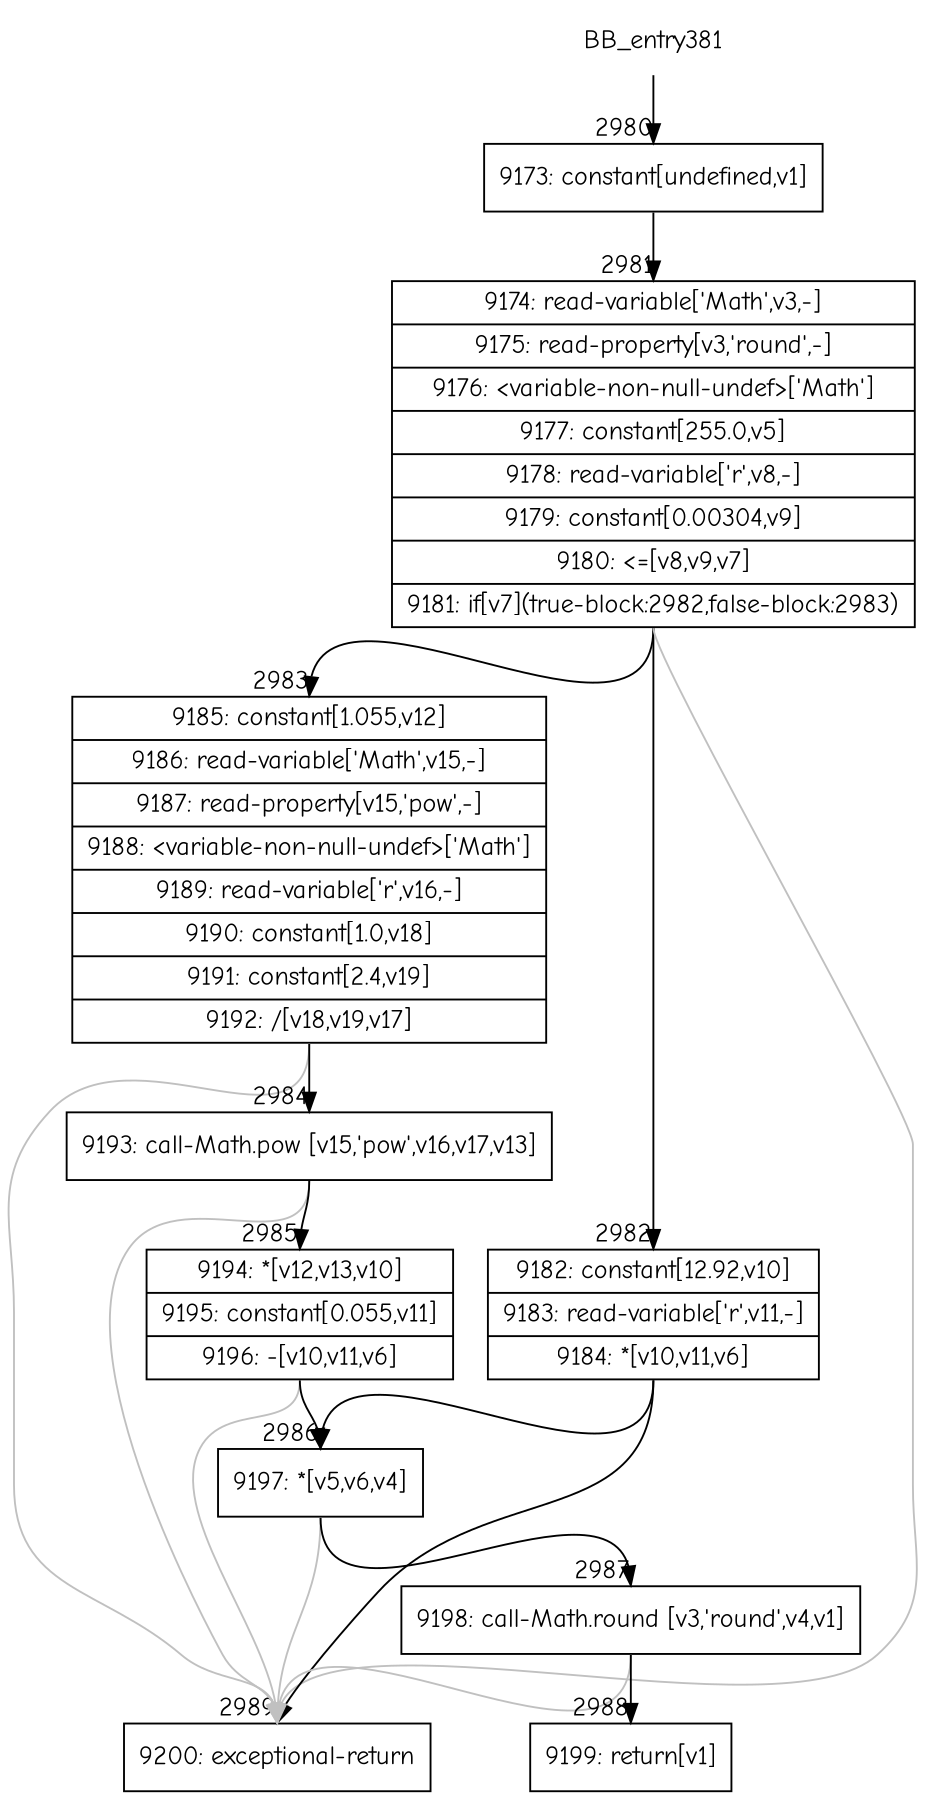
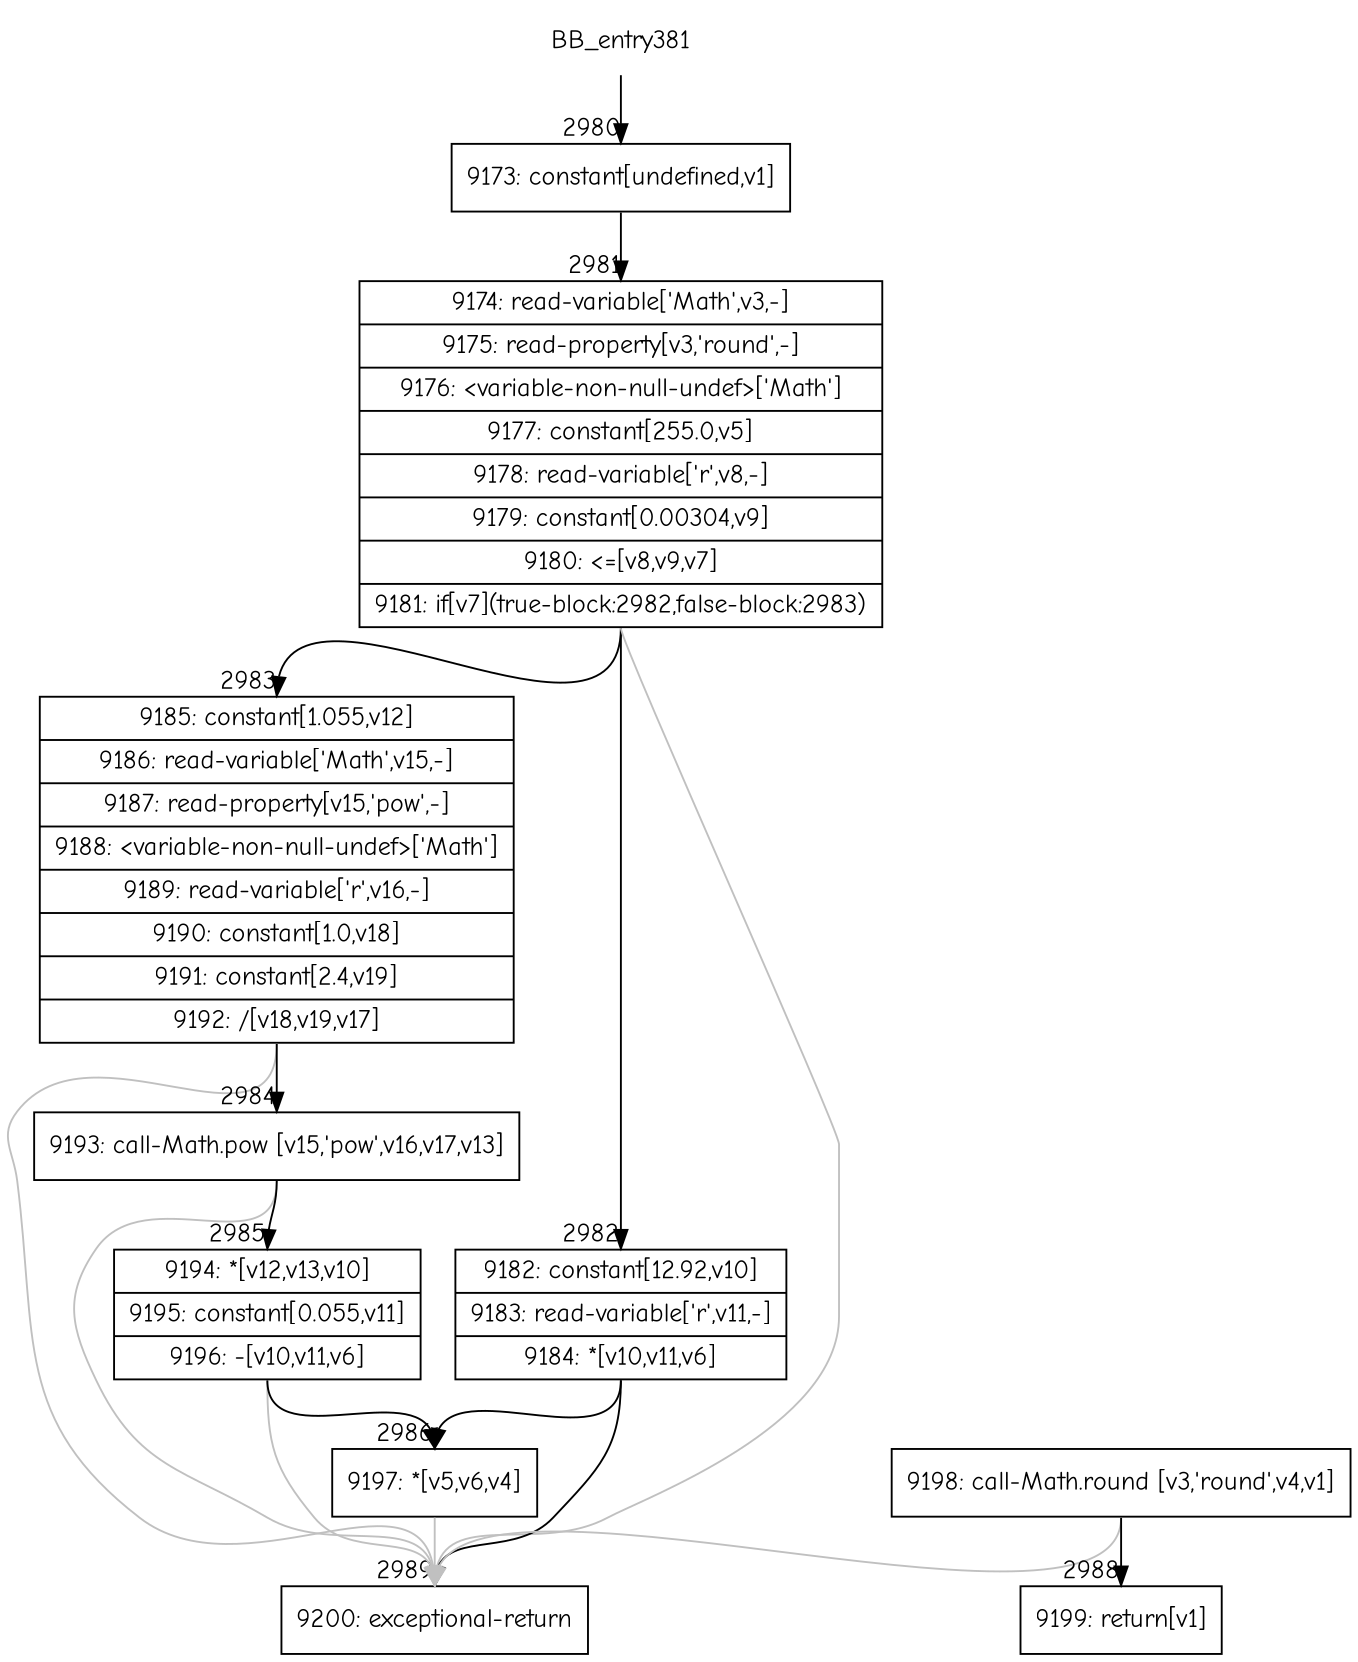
(467, 1554) -> none
